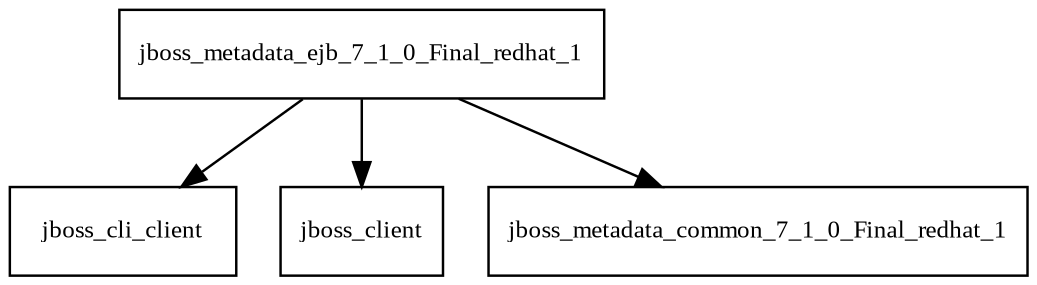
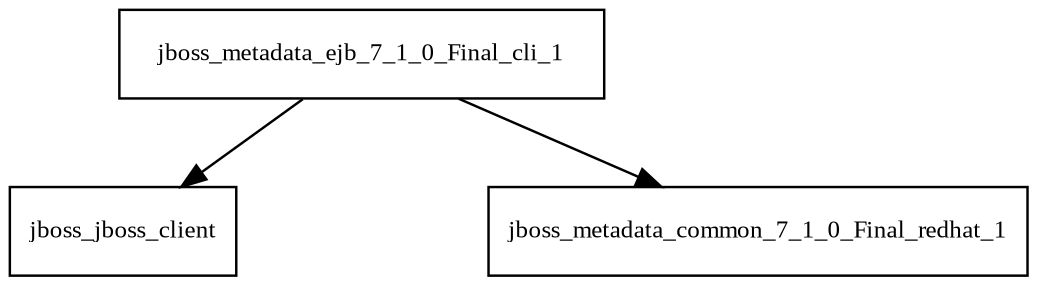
(362, 54) -> (362, 54)
(123, 231) -> (123, 231)
(362, 231) -> none
